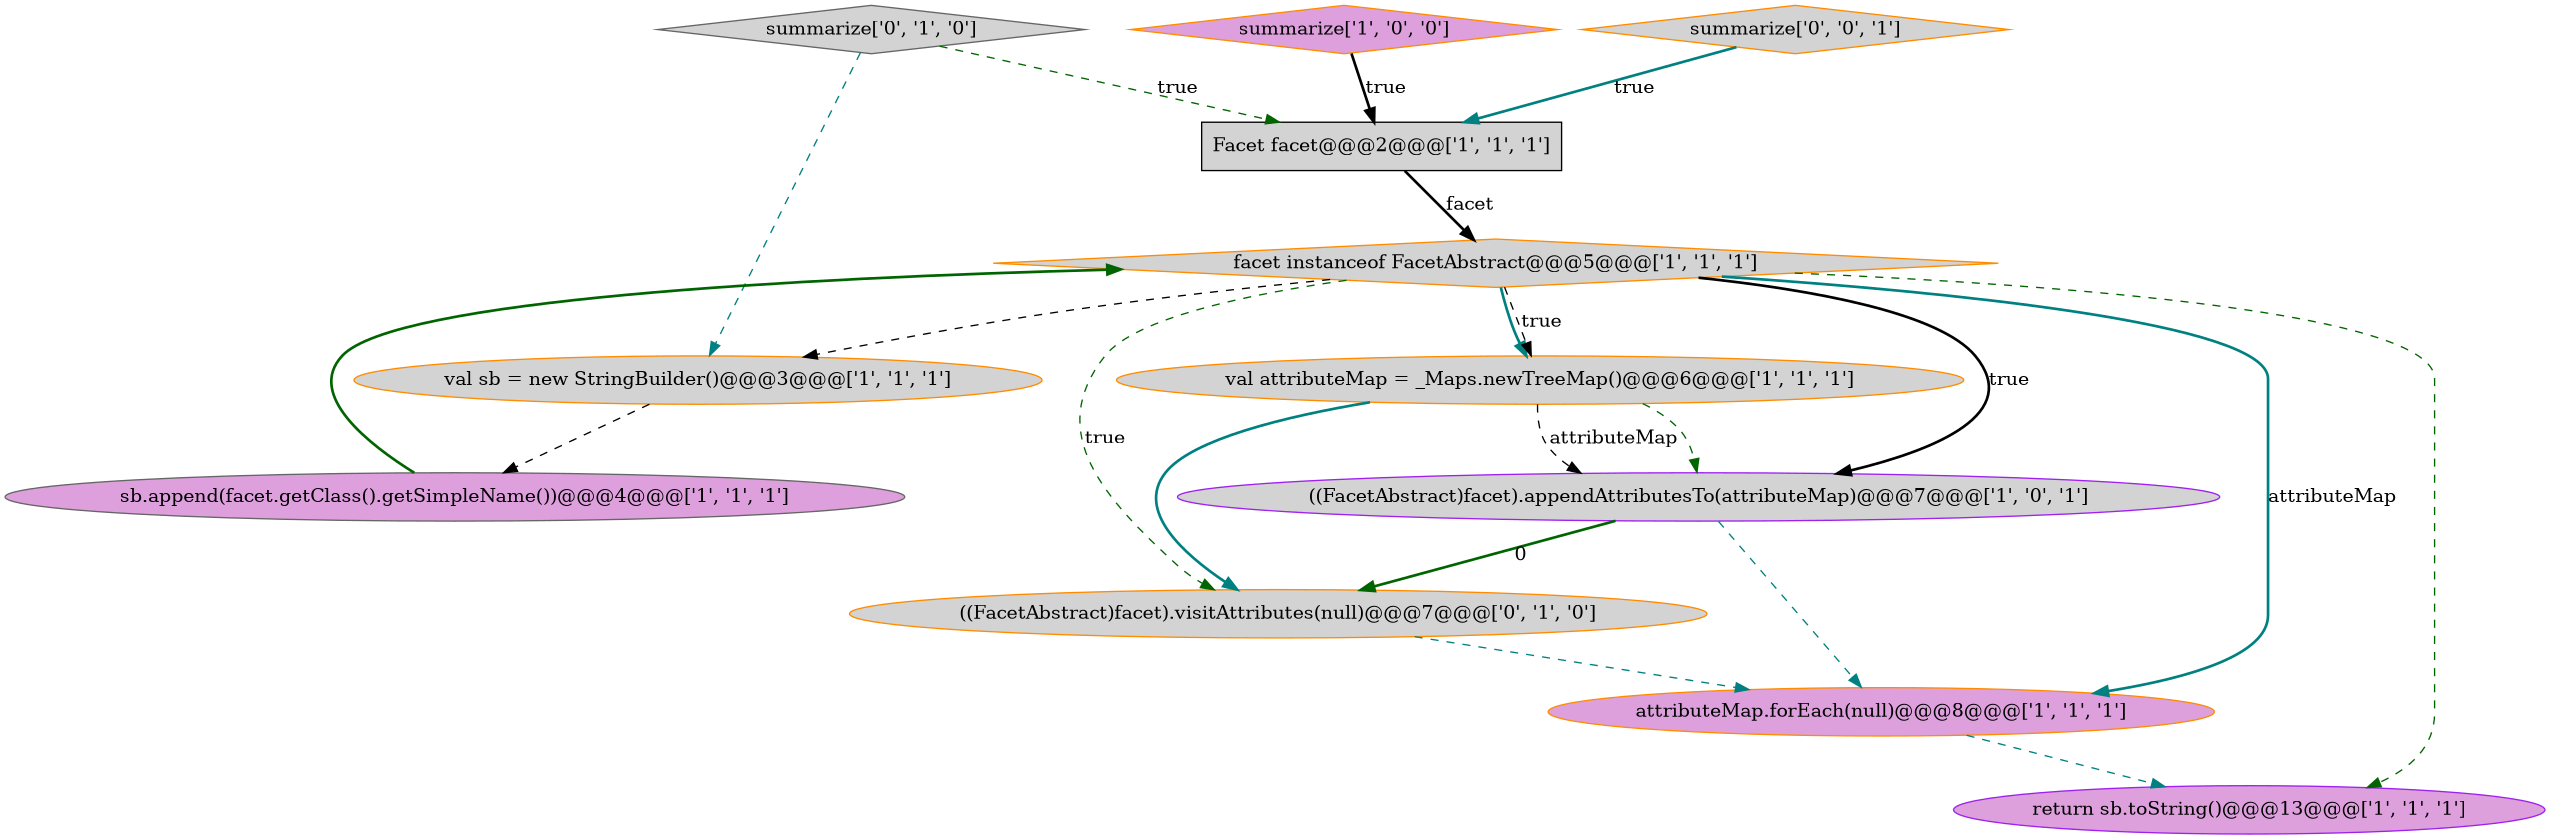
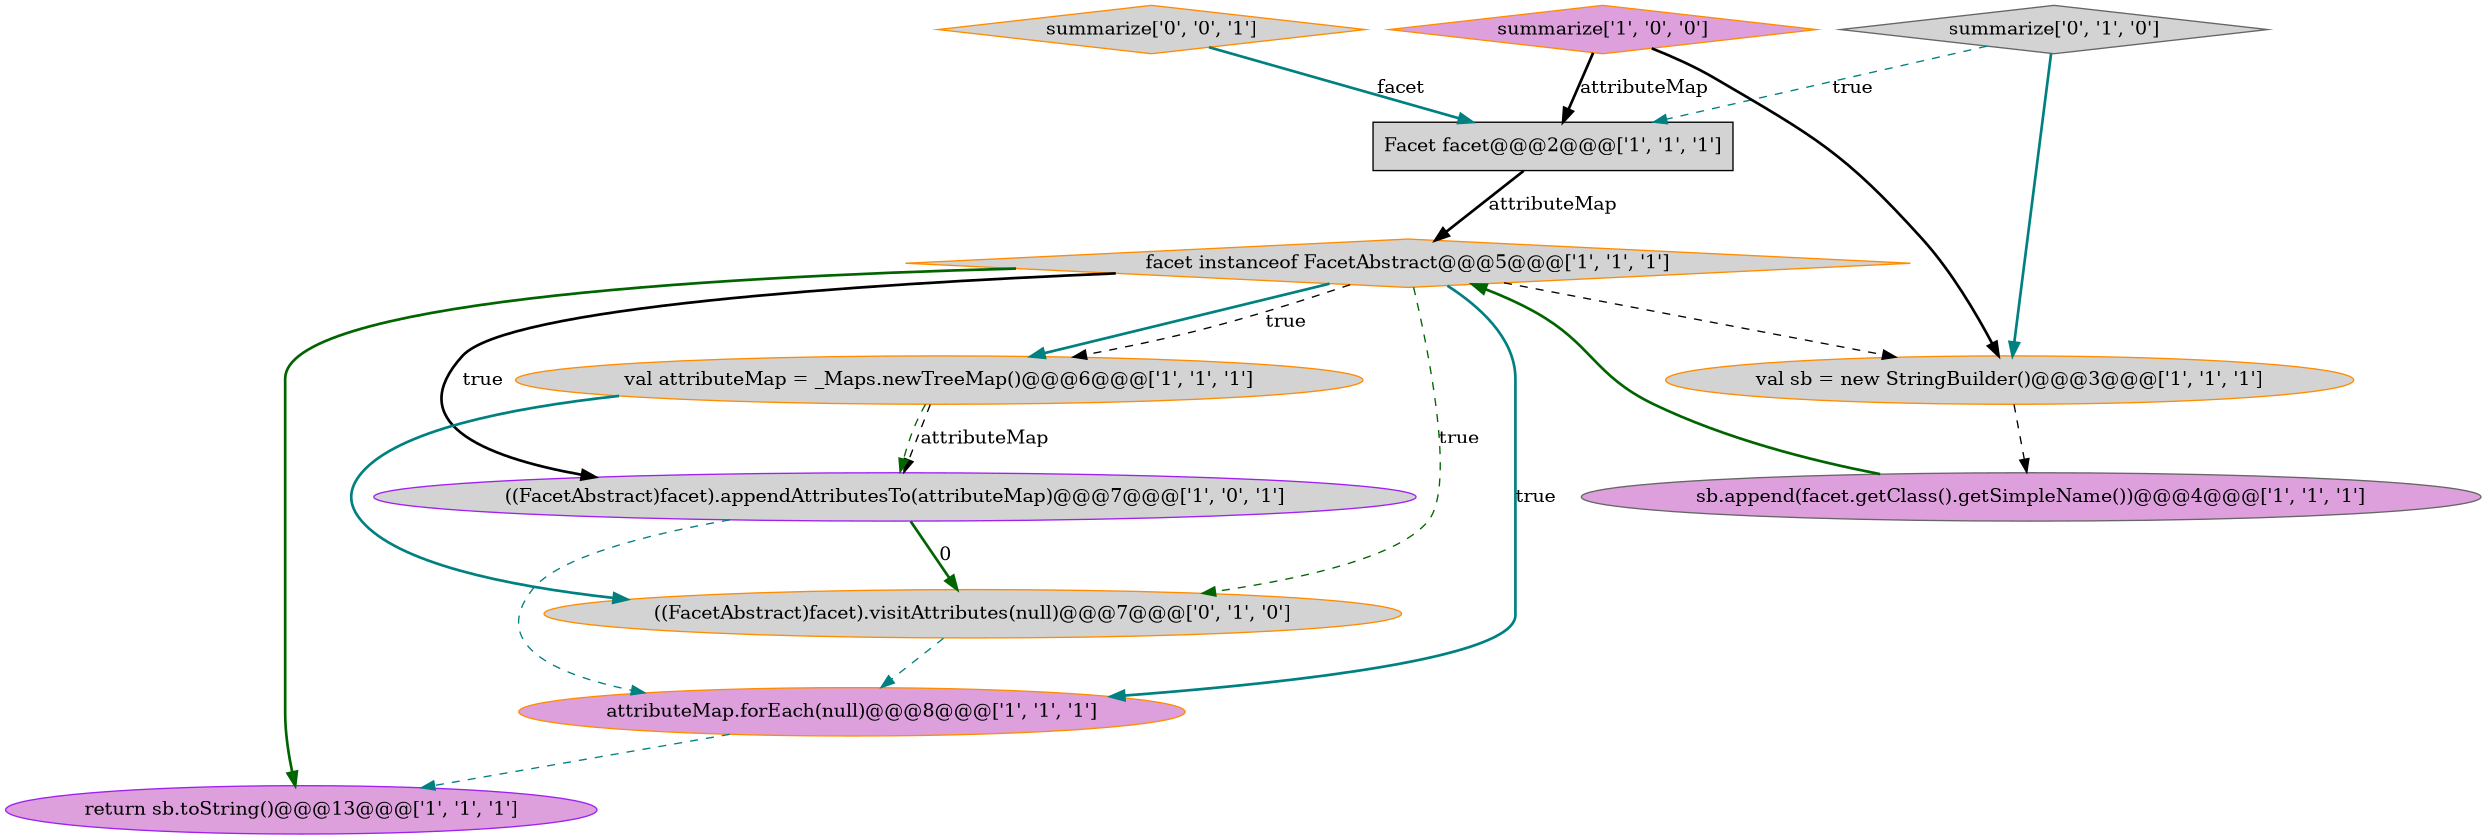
(1103, 83) -> (1827, 83)
(1386, 88) -> (1644, 88)
(1635, 88) -> (1401, 88)
none -> (1849, 166)
(788, 198) -> (2033, 198)
(1470, 205) -> (1553, 205)
(2335, 327) -> (444, 311)
(2332, 497) -> (1536, 497)
